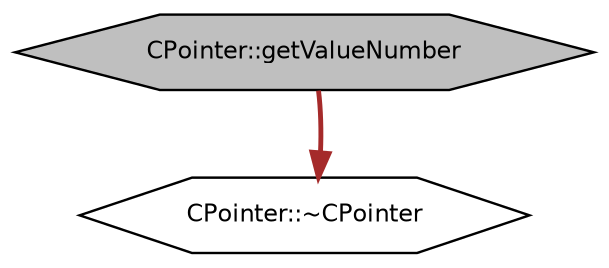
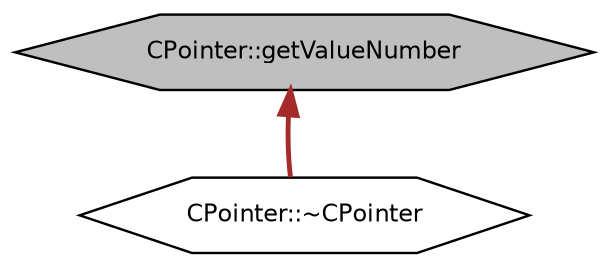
(321, 121) -> (288, 146)
